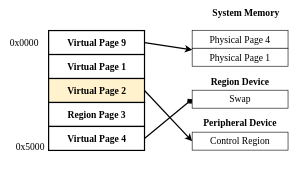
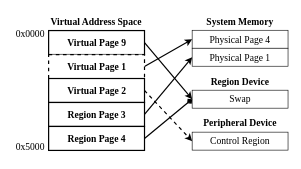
(246, 12) -> (240, 21)
none -> (96, 21)
(24, 42) -> (30, 33)
(166, 46) -> (167, 69)
(97, 67) -> (97, 67)
(144, 67) -> (166, 54)
none -> (167, 88)
(97, 91) -> (97, 91)
(167, 114) -> (167, 114)
(97, 139) -> (97, 139)
